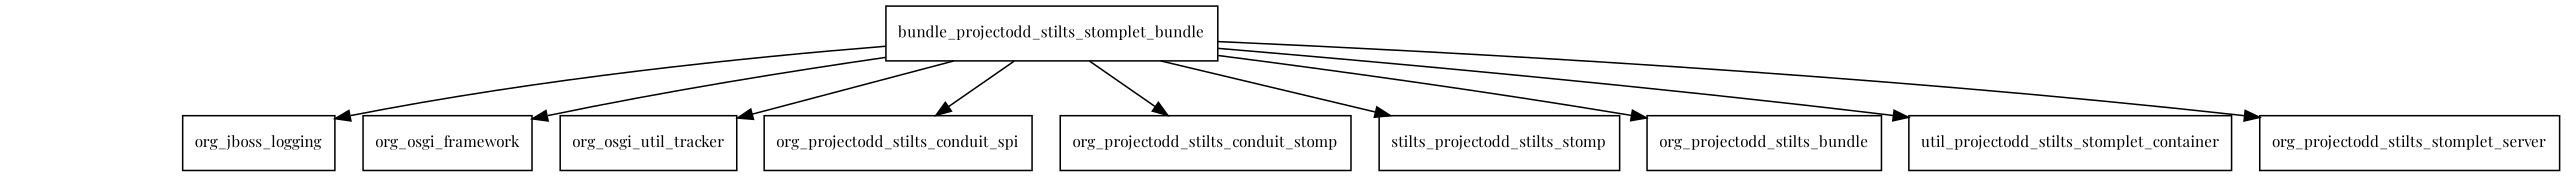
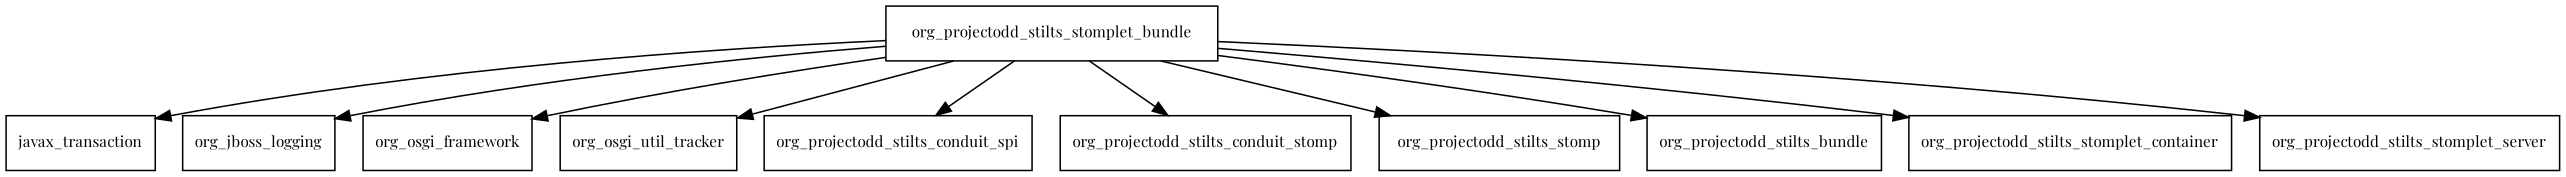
(1052, 33) -> (1052, 33)
none -> (81, 143)
(1499, 143) -> (1499, 143)
(2070, 143) -> (2070, 143)
